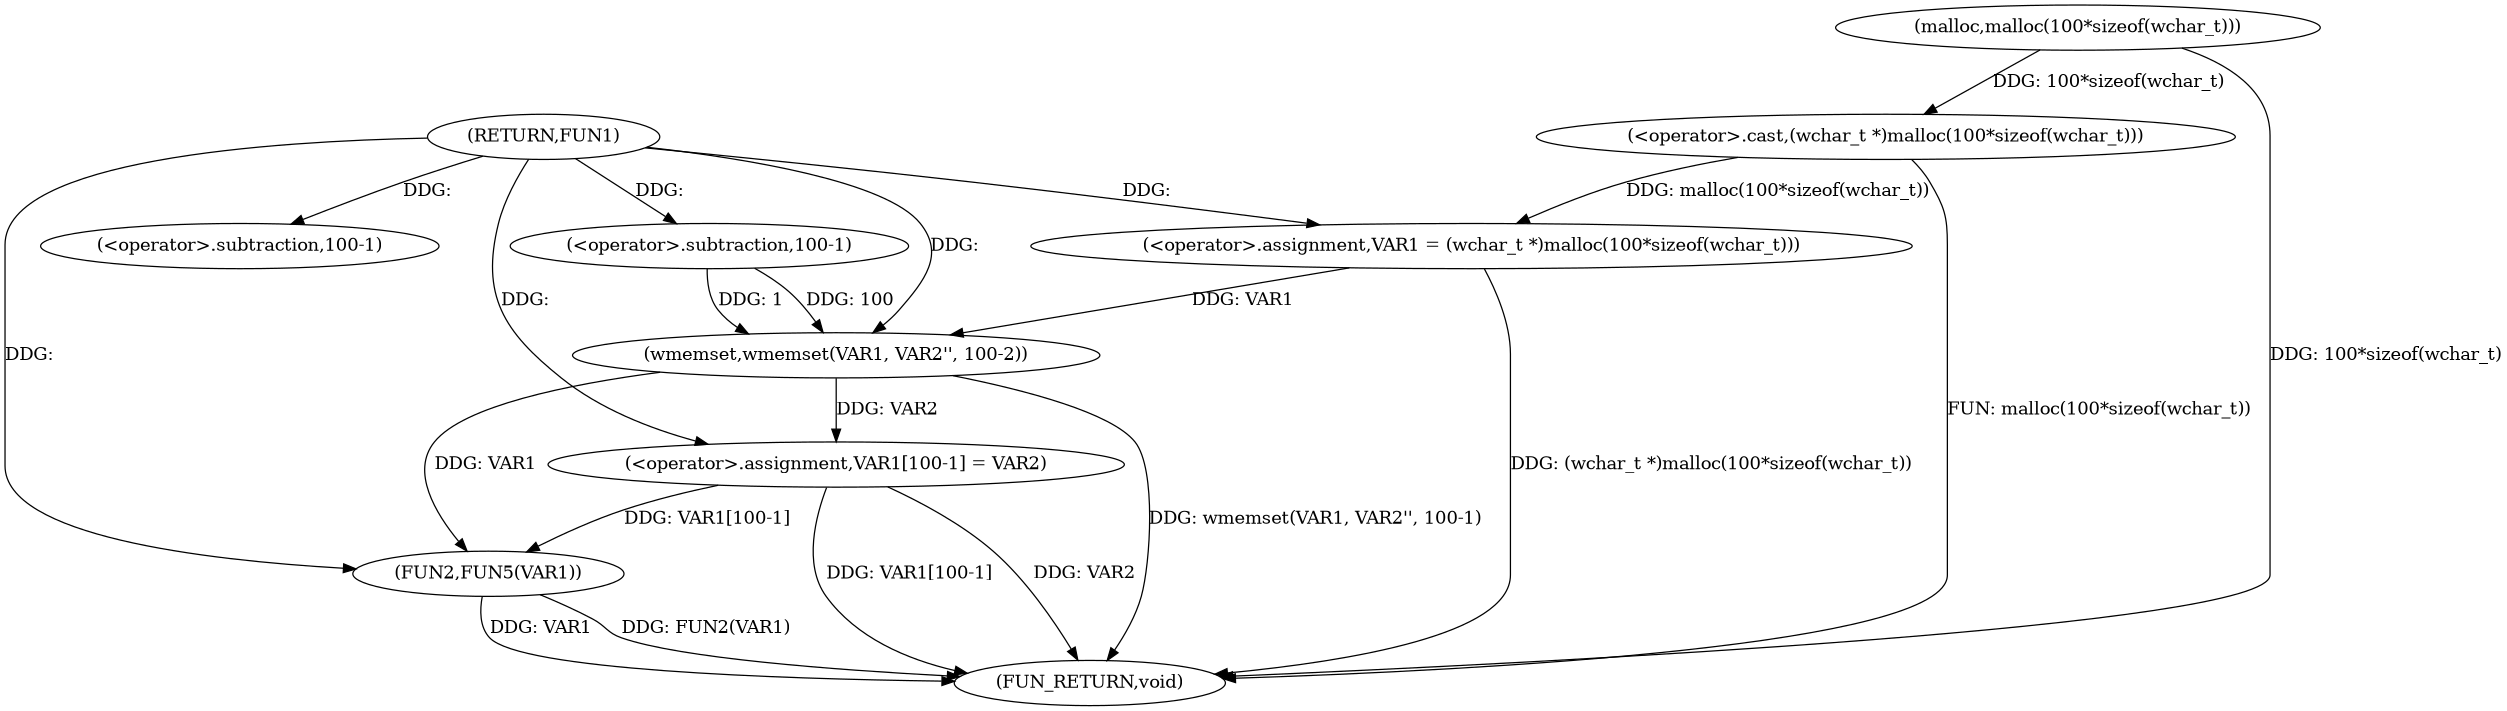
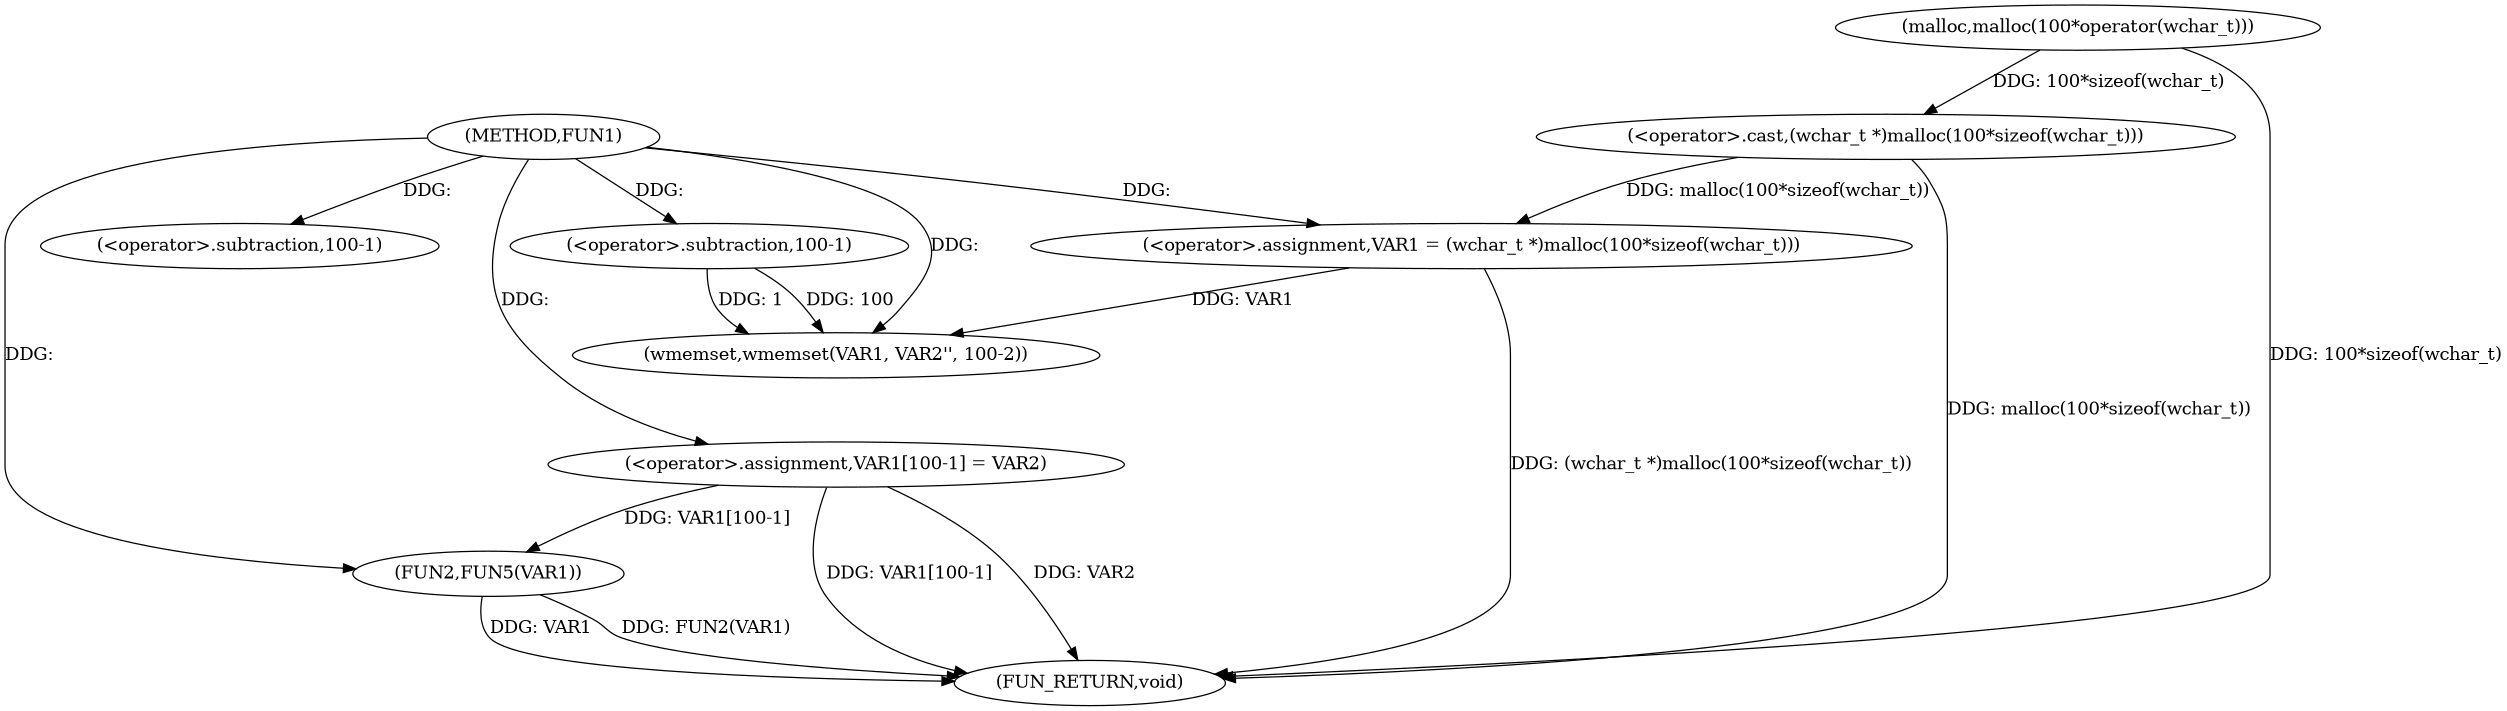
(2078, 28) -> (2078, 28)
(544, 137) -> (544, 137)
(836, 404) -> none
(489, 409) -> none
(2099, 410) -> (2099, 410)
(1140, 452) -> none
